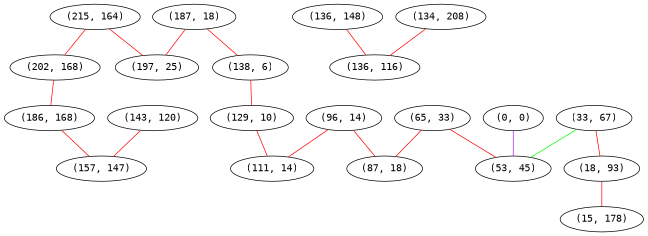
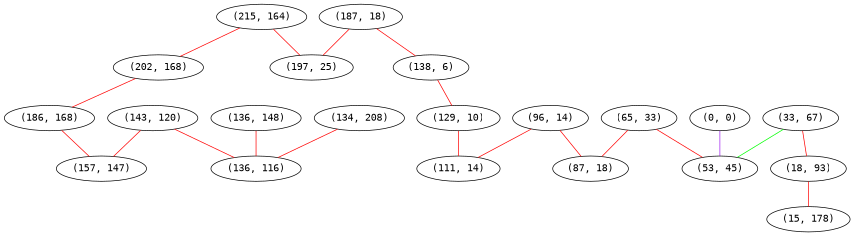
none -> (204, 143)
